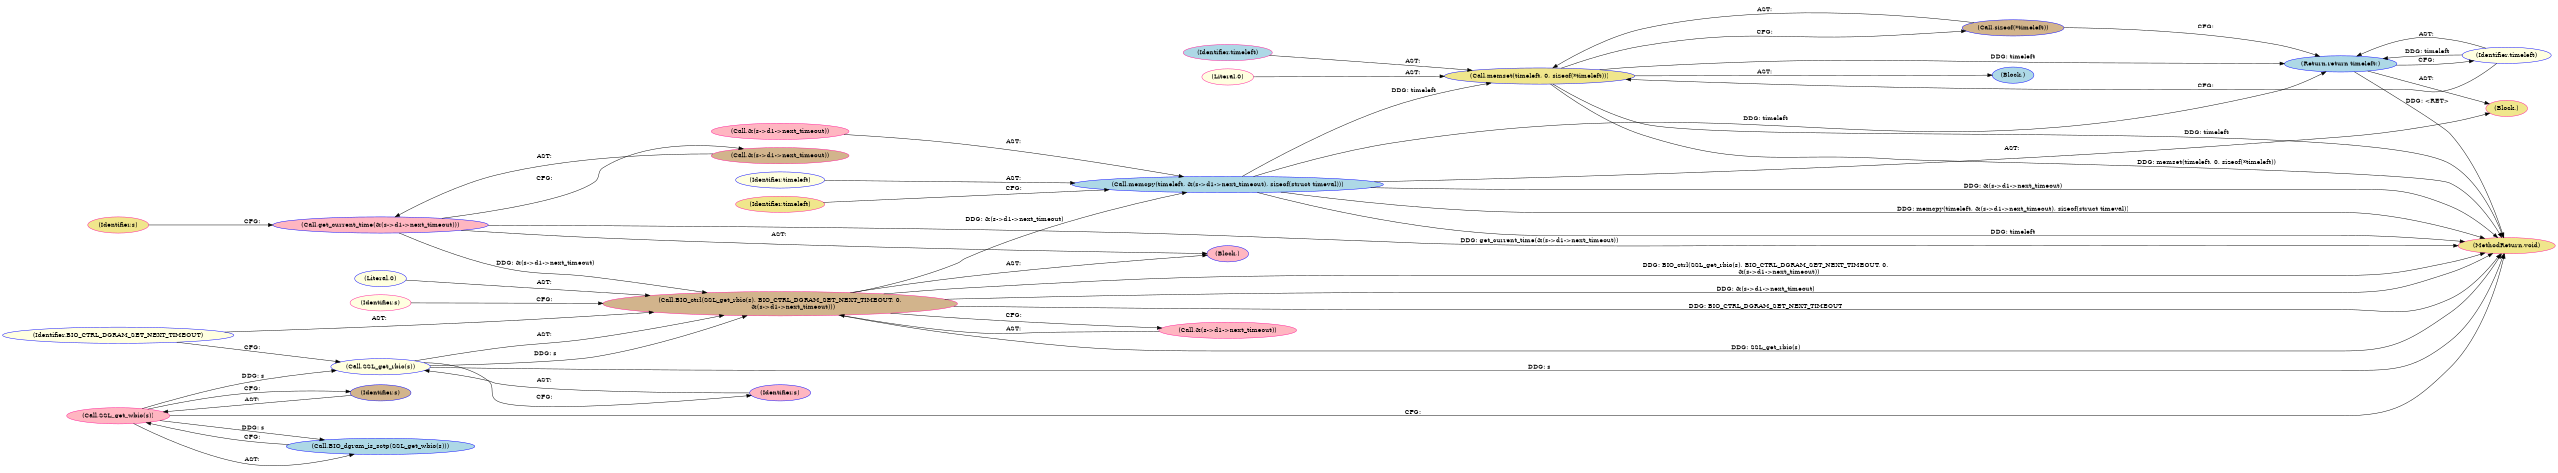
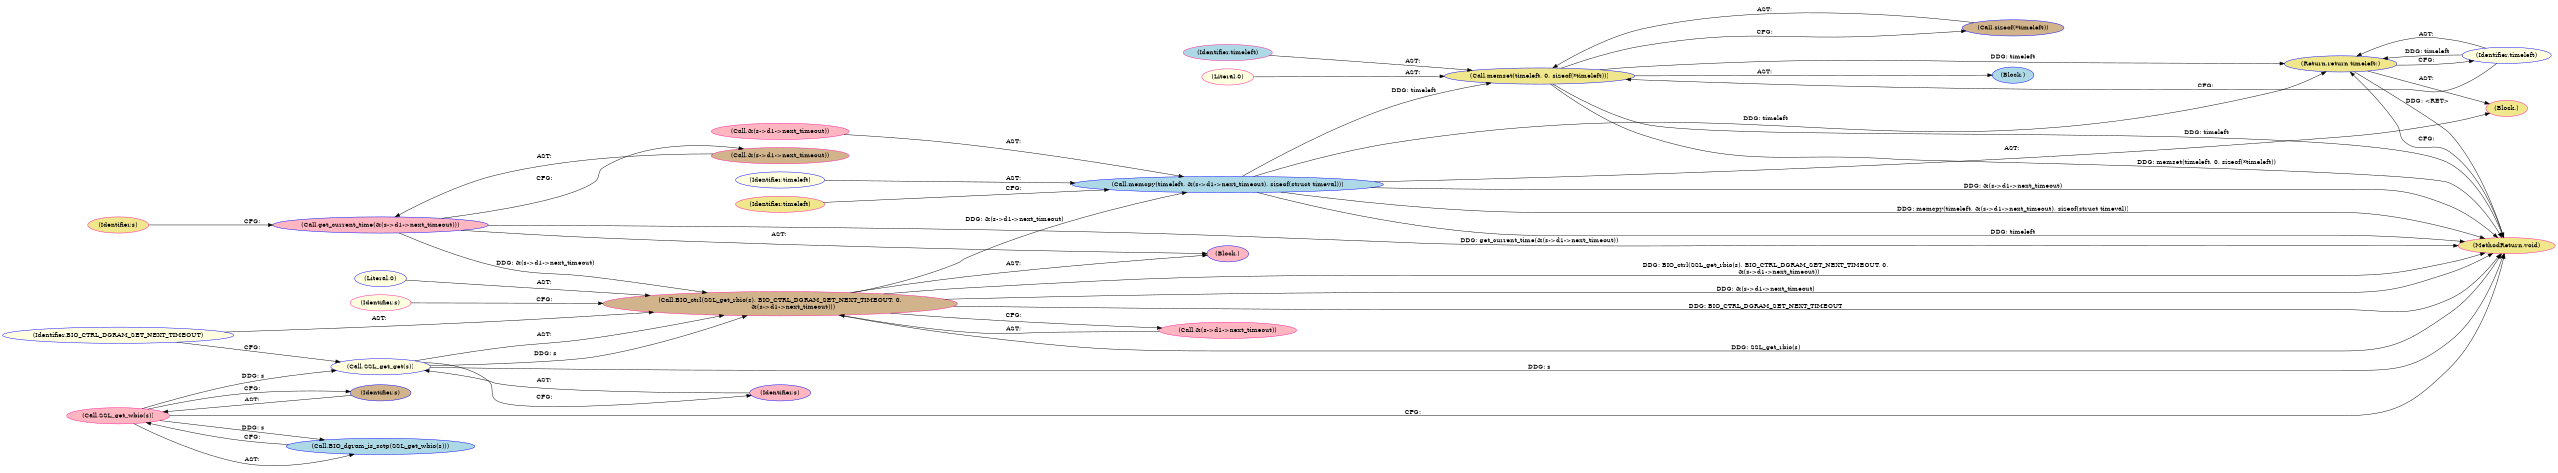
(2191, 33) -> (2436, 147)
(2341, 64) -> (2341, 64)
(381, 367) -> (381, 367)
